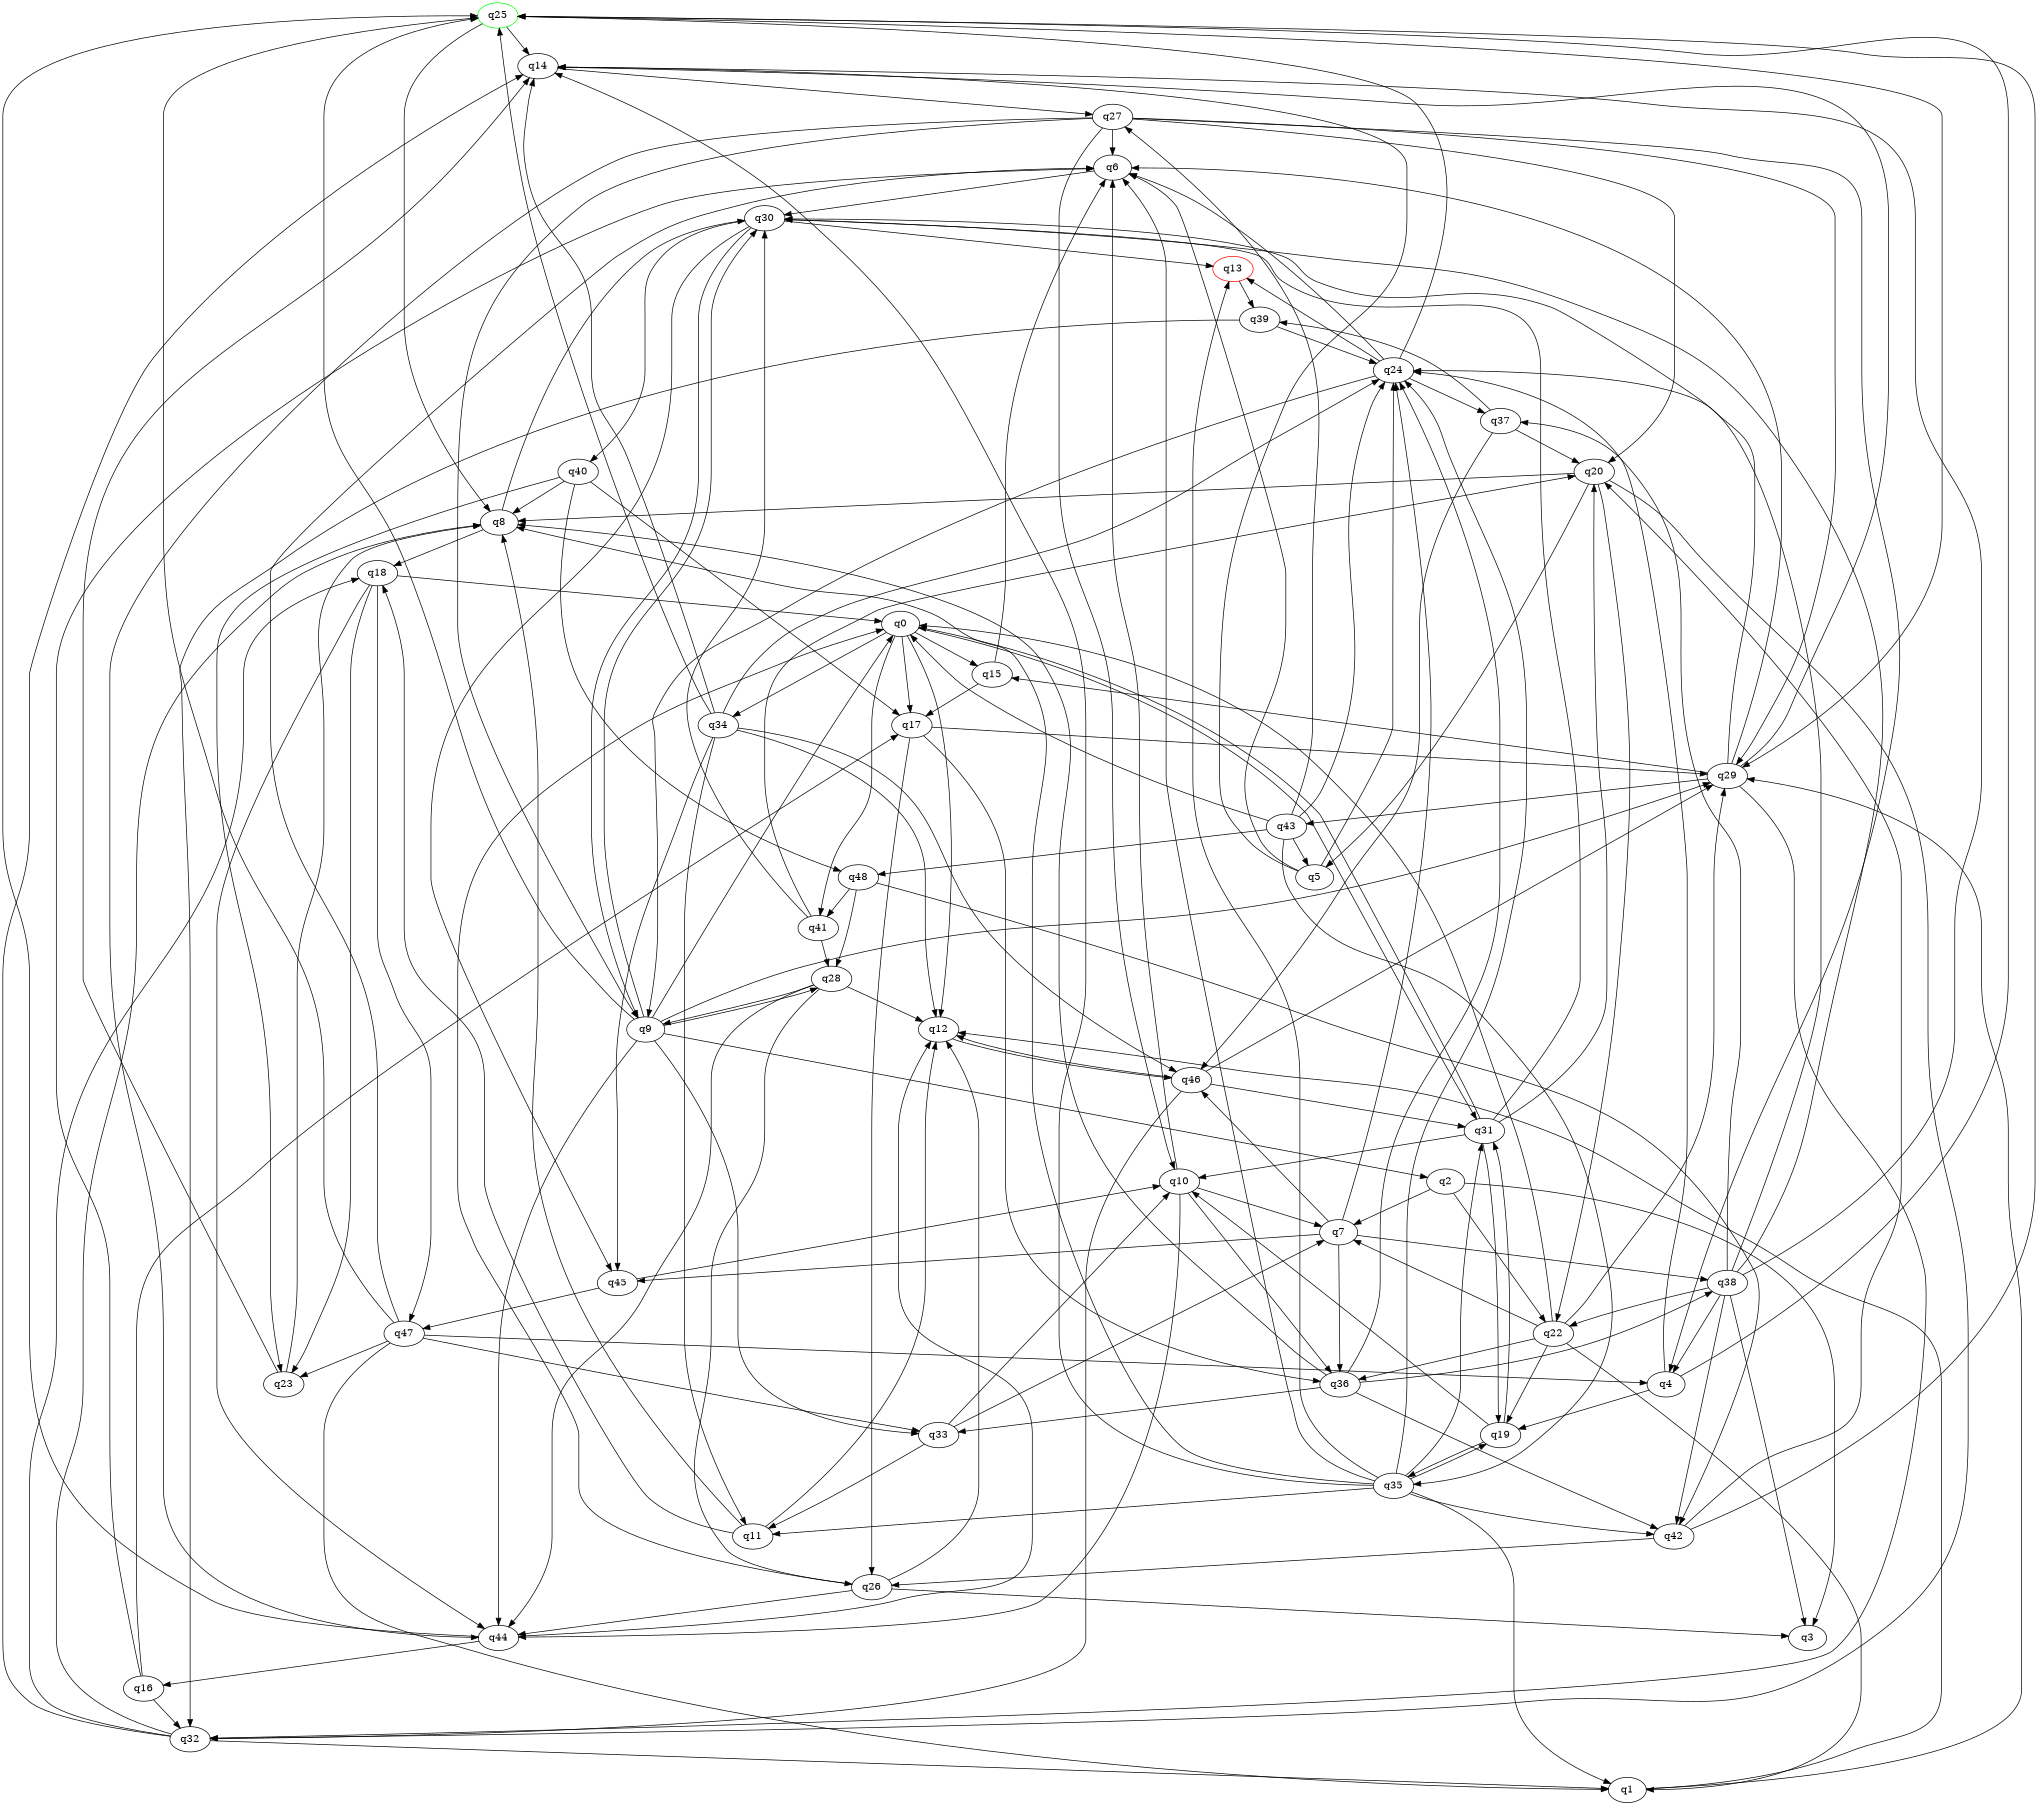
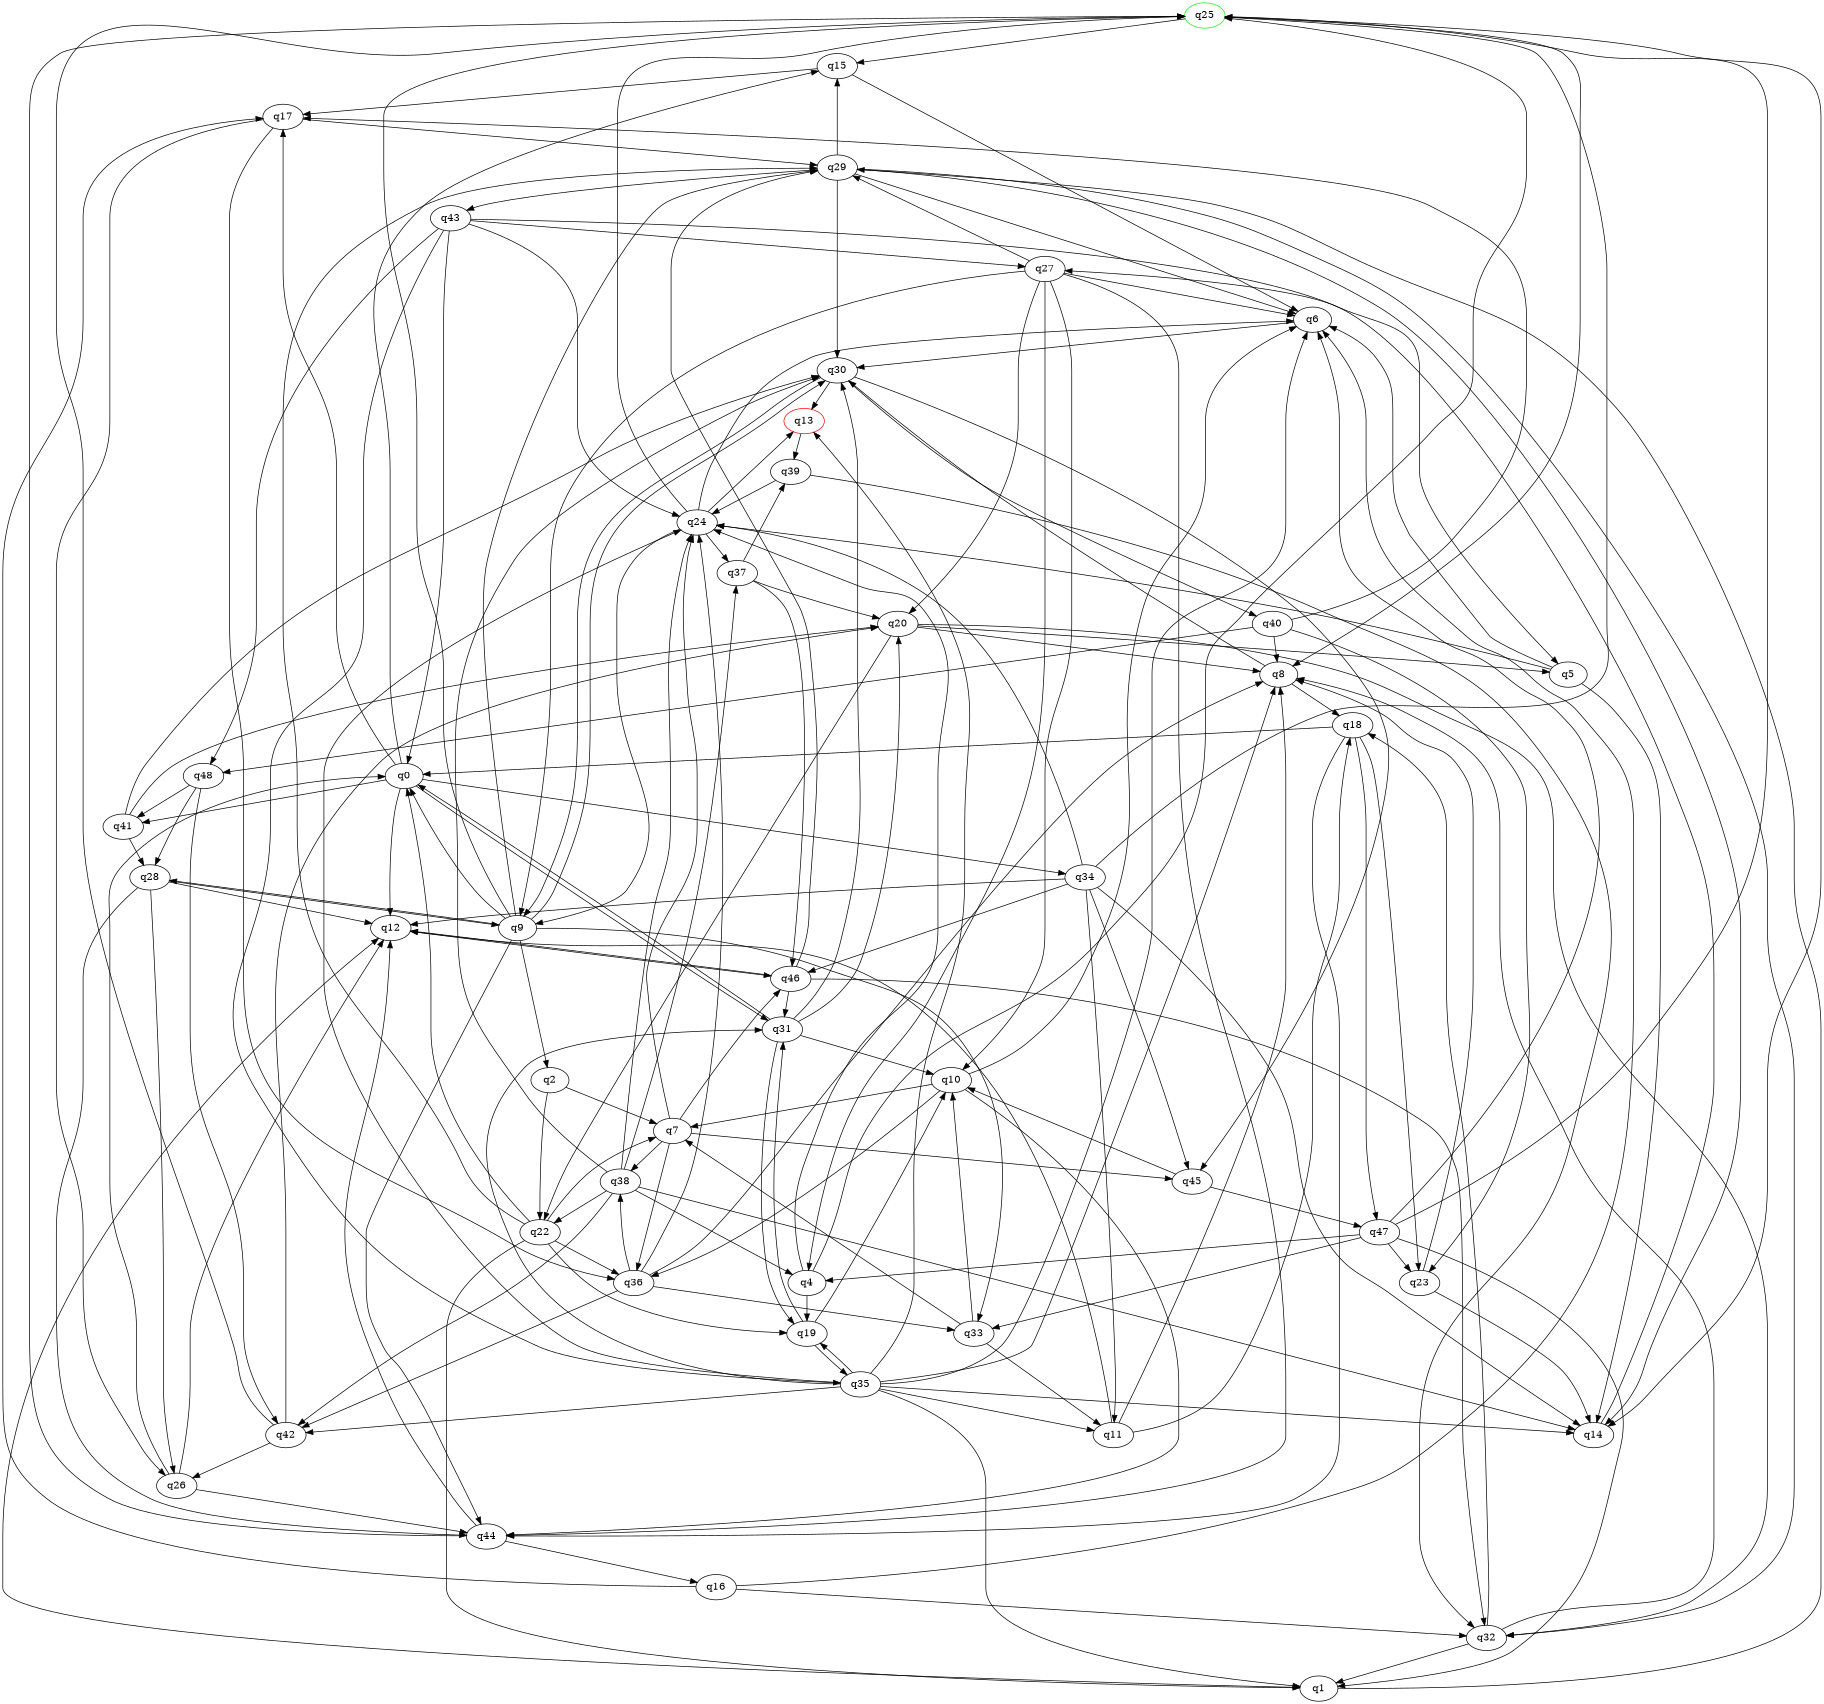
(1598, 57) -> (1025, 40)
(26, 866) -> none
(1808, 1638) -> none
